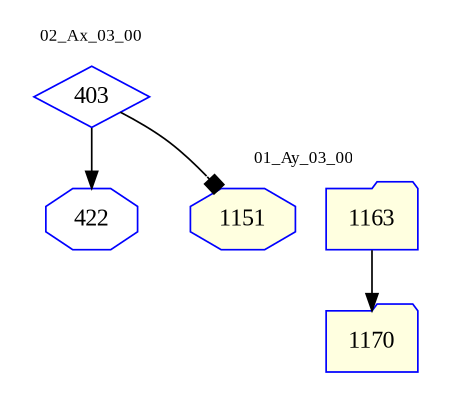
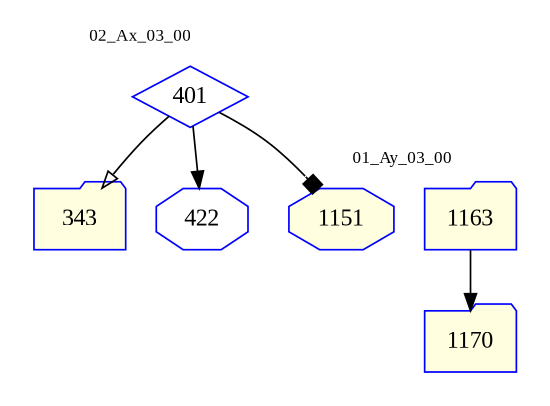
(92, 97) -> (190, 97)
none -> (80, 219)
